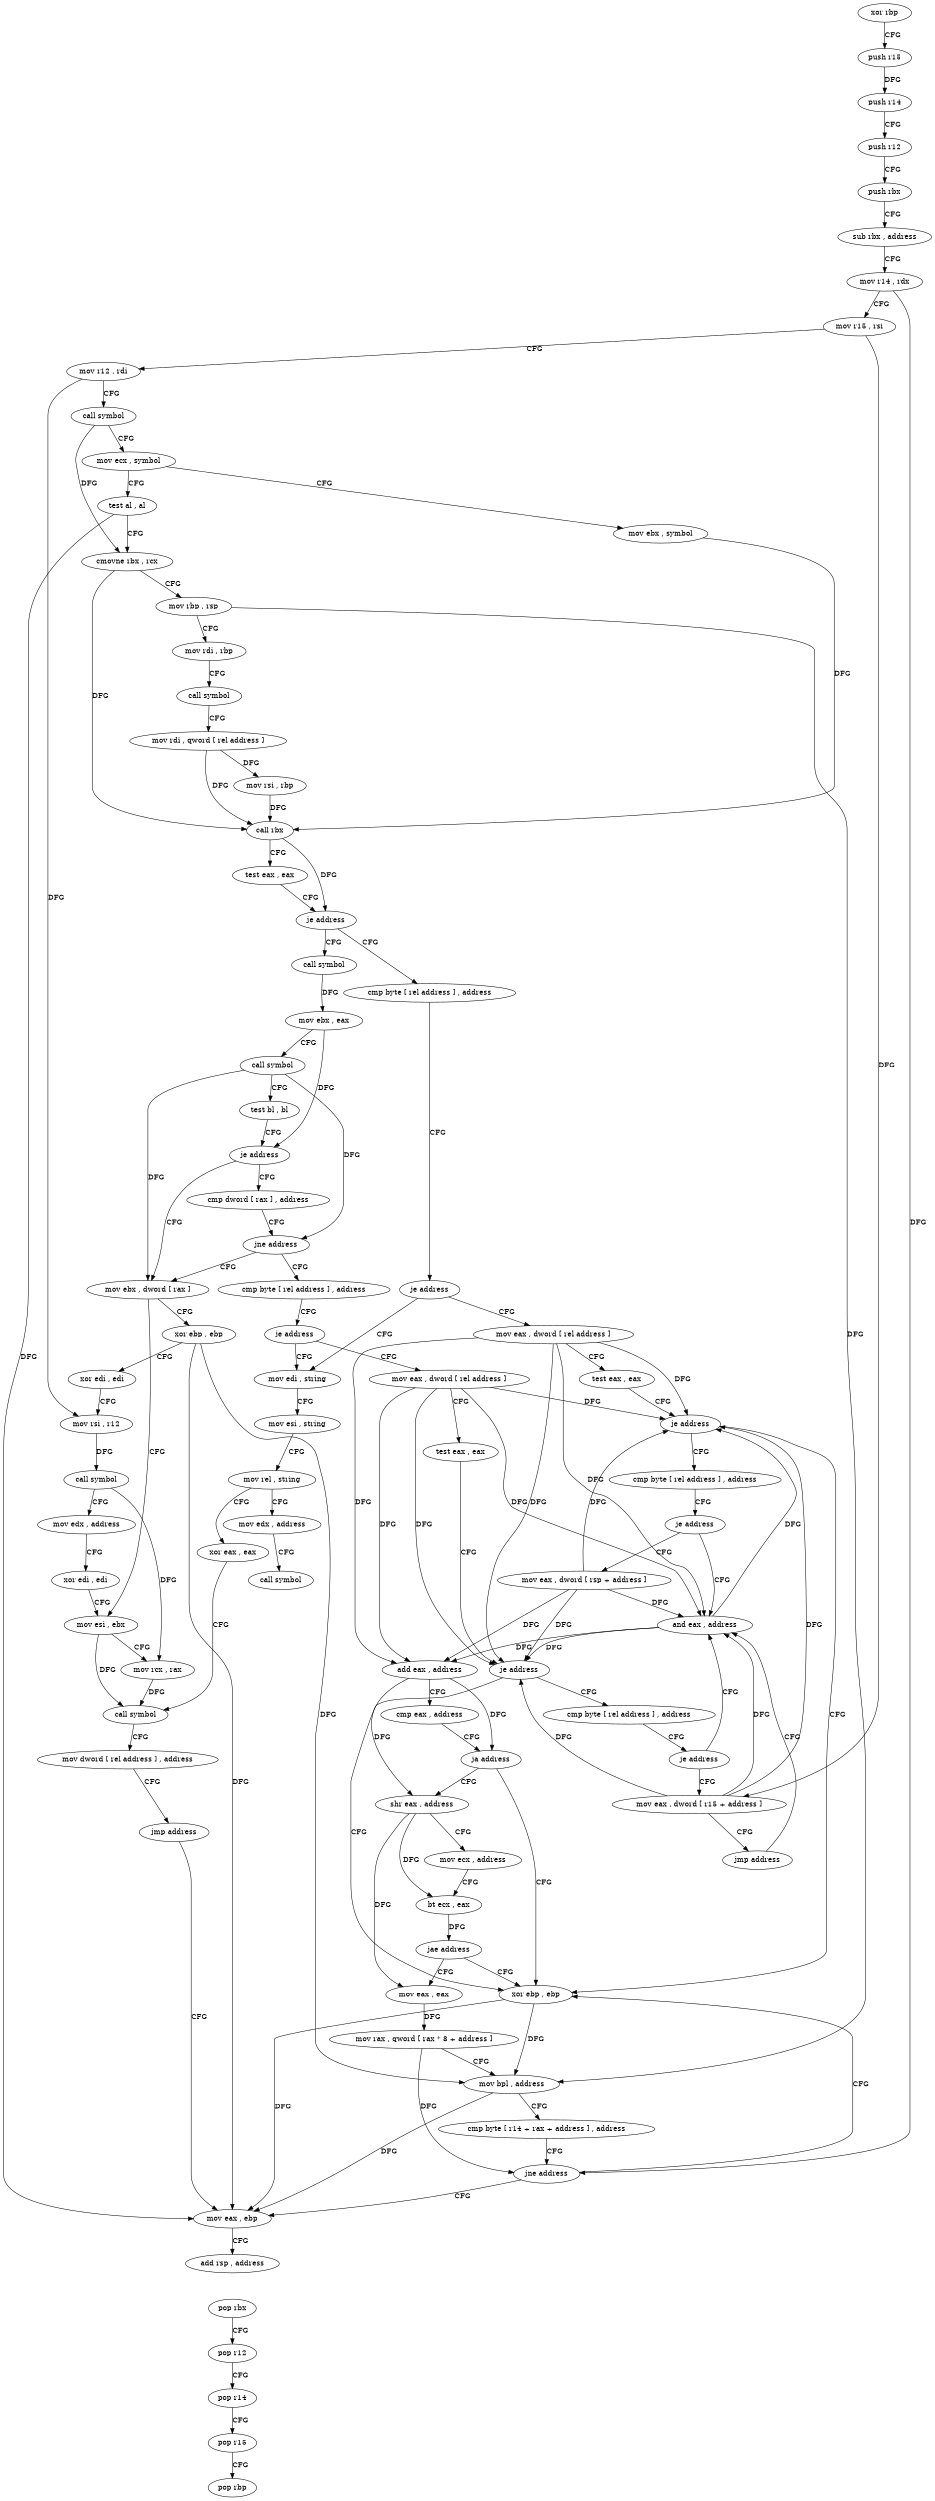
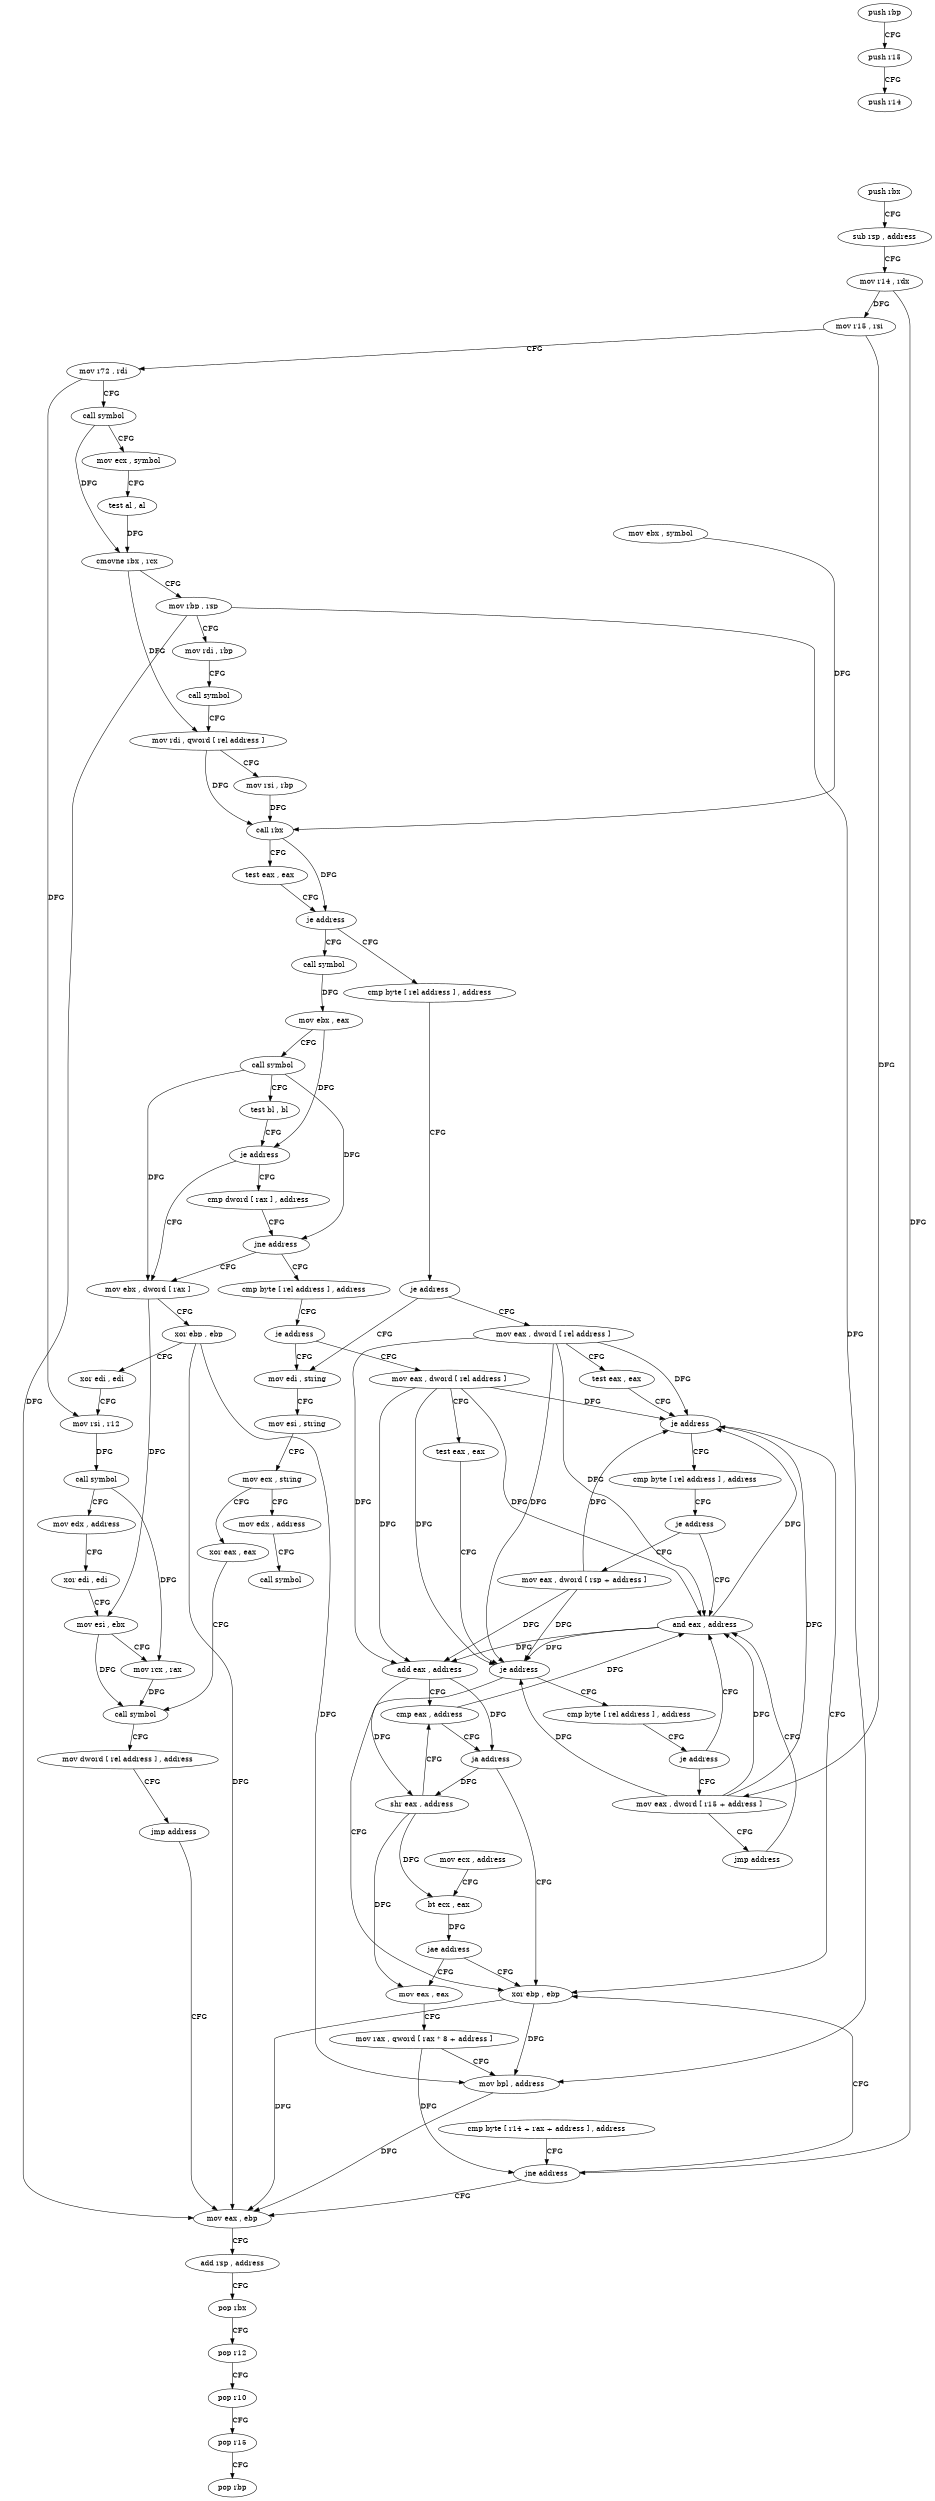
(885, 13) -> (885, 13)
(893, 80) -> (893, 80)
(885, 147) -> none
(885, 237) -> (885, 237)
(882, 304) -> (882, 304)
(104, 372) -> (104, 372)
(392, 497) -> none
(136, 534) -> (136, 534)
(92, 755) -> (147, 656)
(251, 763) -> (251, 763)
(5, 1425) -> (23, 1463)
(157, 1452) -> (157, 1452)
(272, 1480) -> (272, 1480)
(643, 1602) -> (569, 1674)
(469, 1782) -> (469, 1782)
(446, 1830) -> (426, 1762)
(433, 2017) -> (433, 2017)
(528, 2105) -> none
none -> (232, 2283)
(232, 2398) -> (232, 2398)
